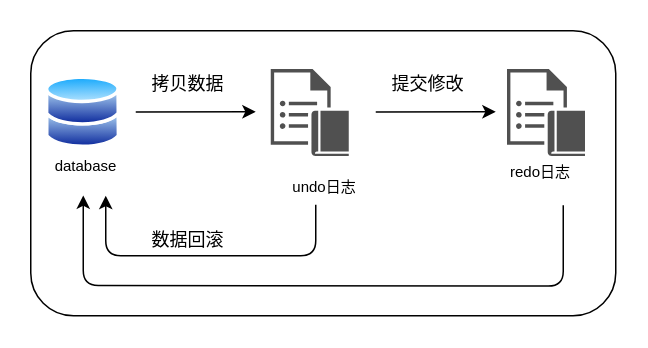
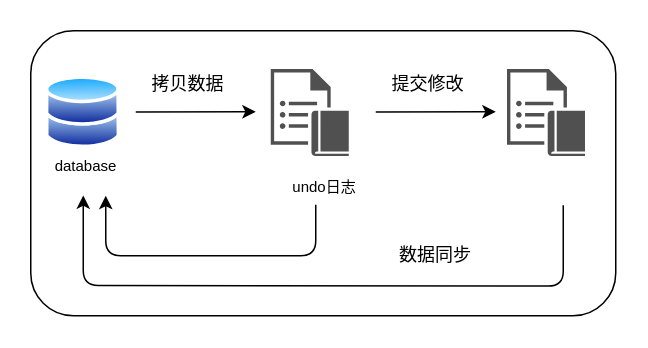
(540, 171) -> none
(188, 241) -> none
none -> (436, 256)
